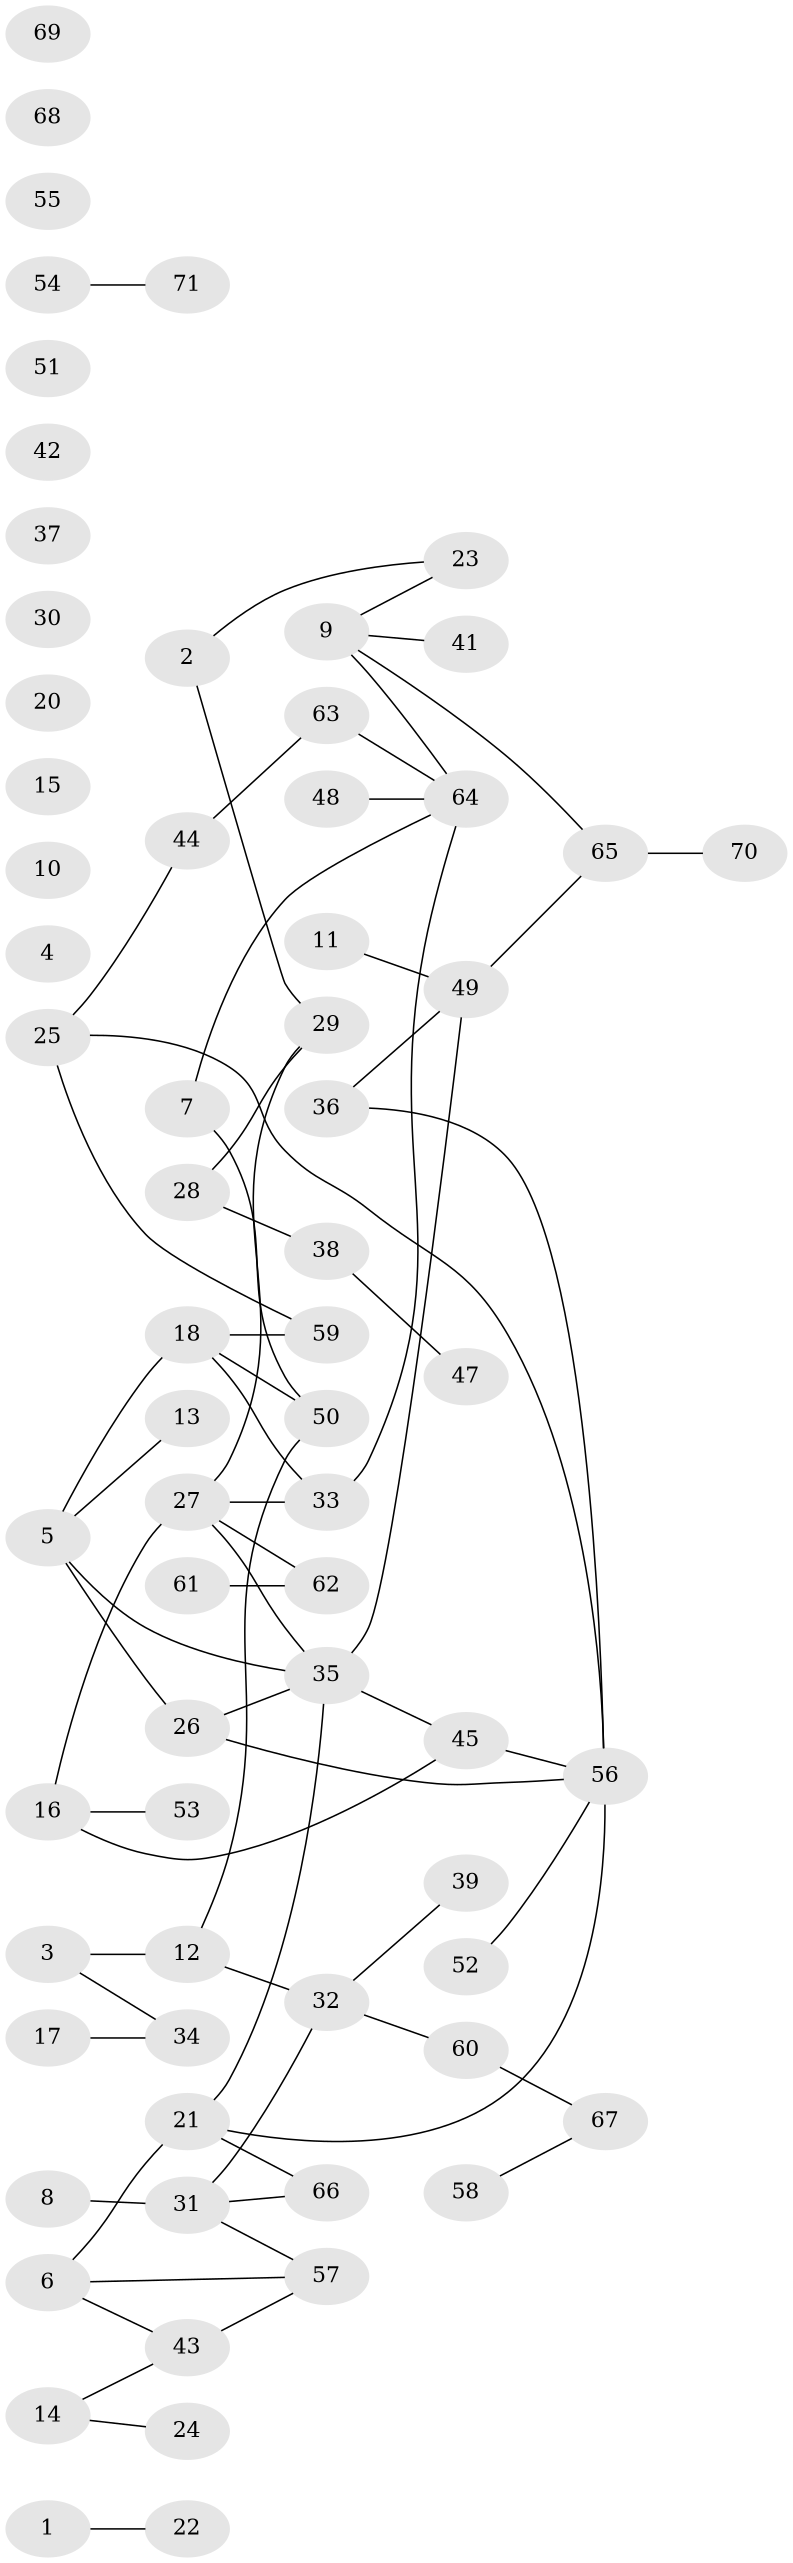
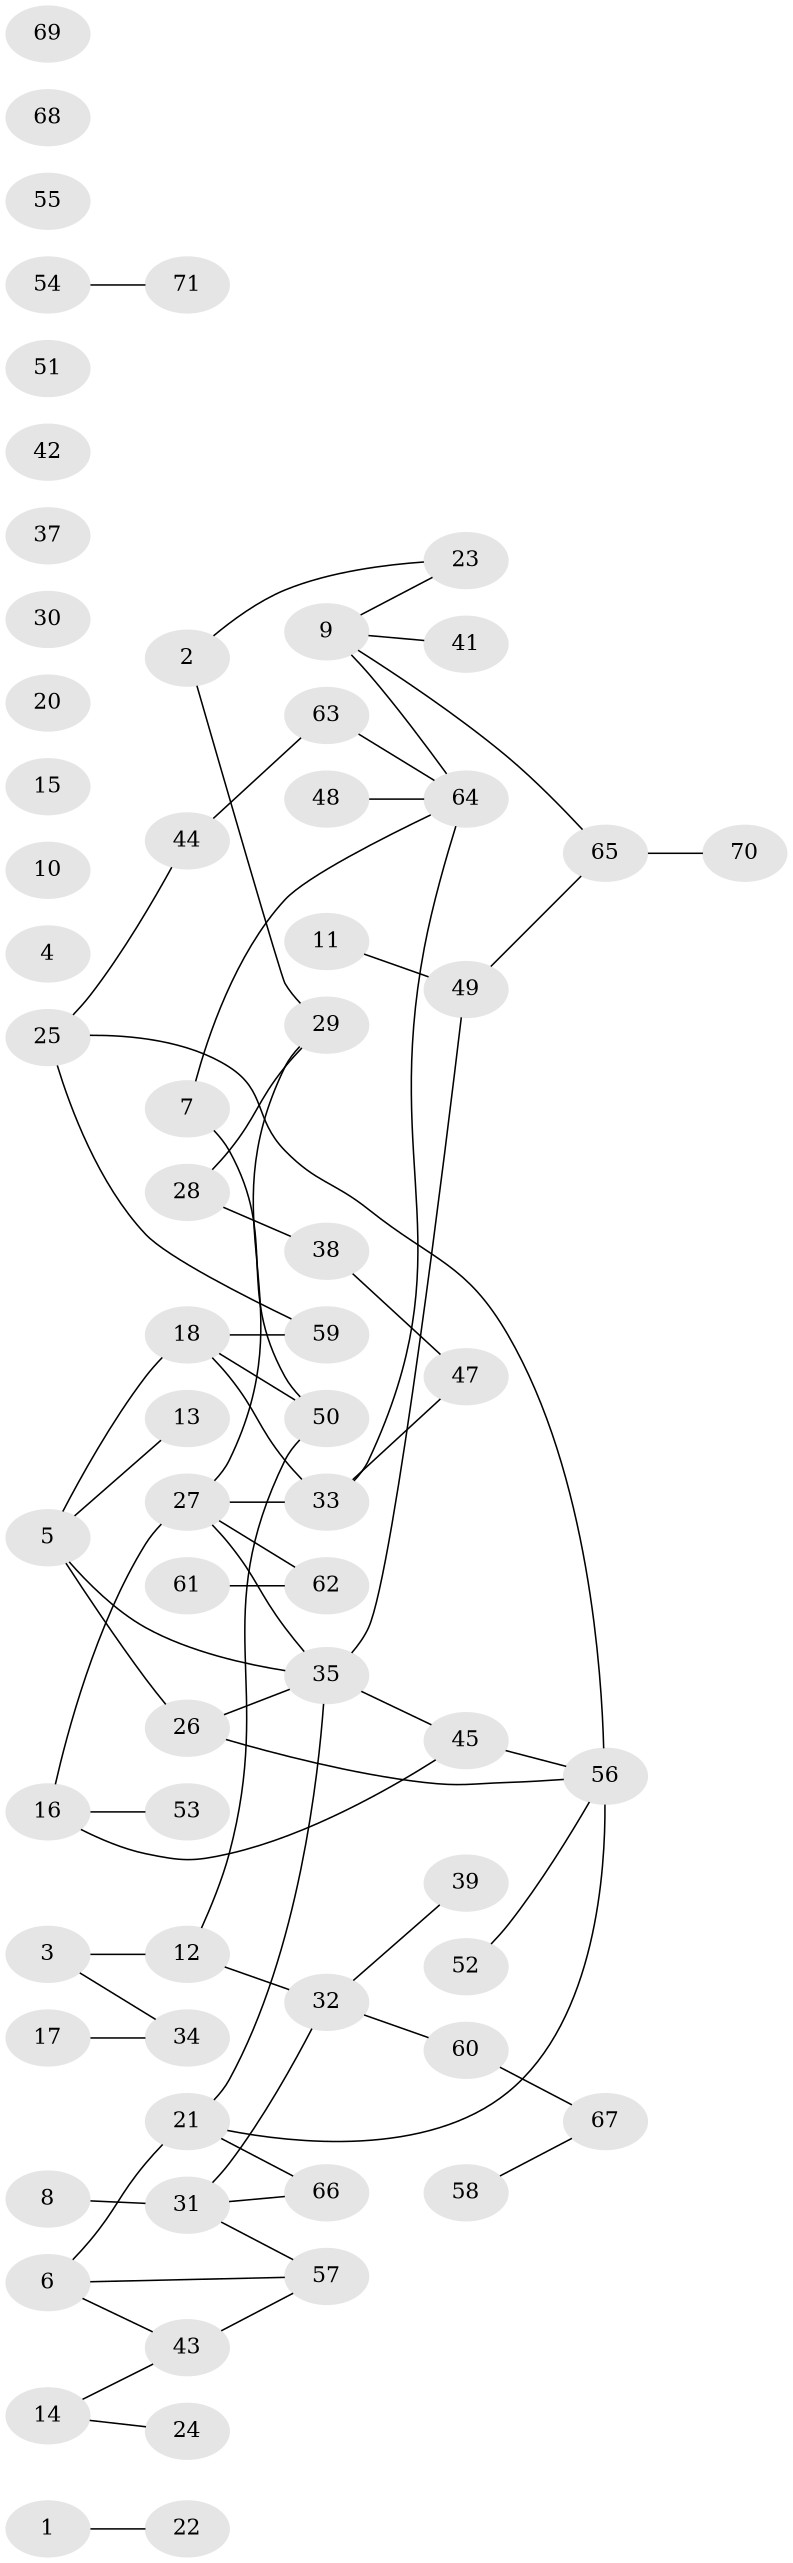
(327, 1109) -> none
none -> (394, 1441)
